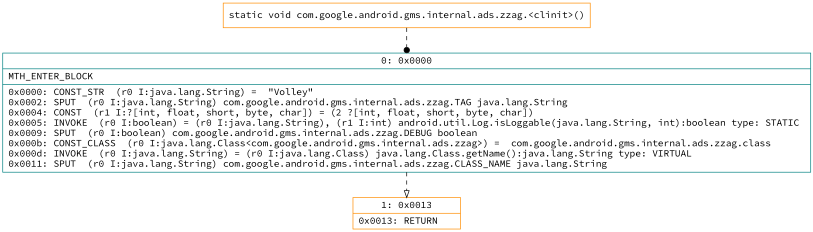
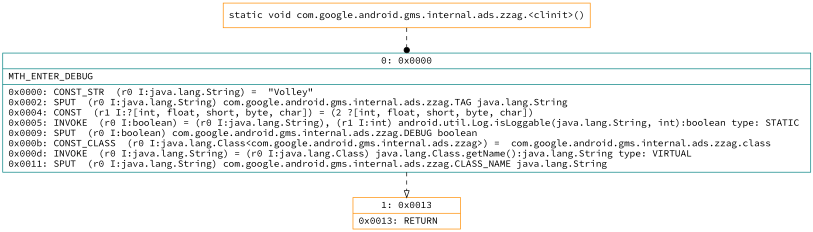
(51, 76) -> (51, 76)
